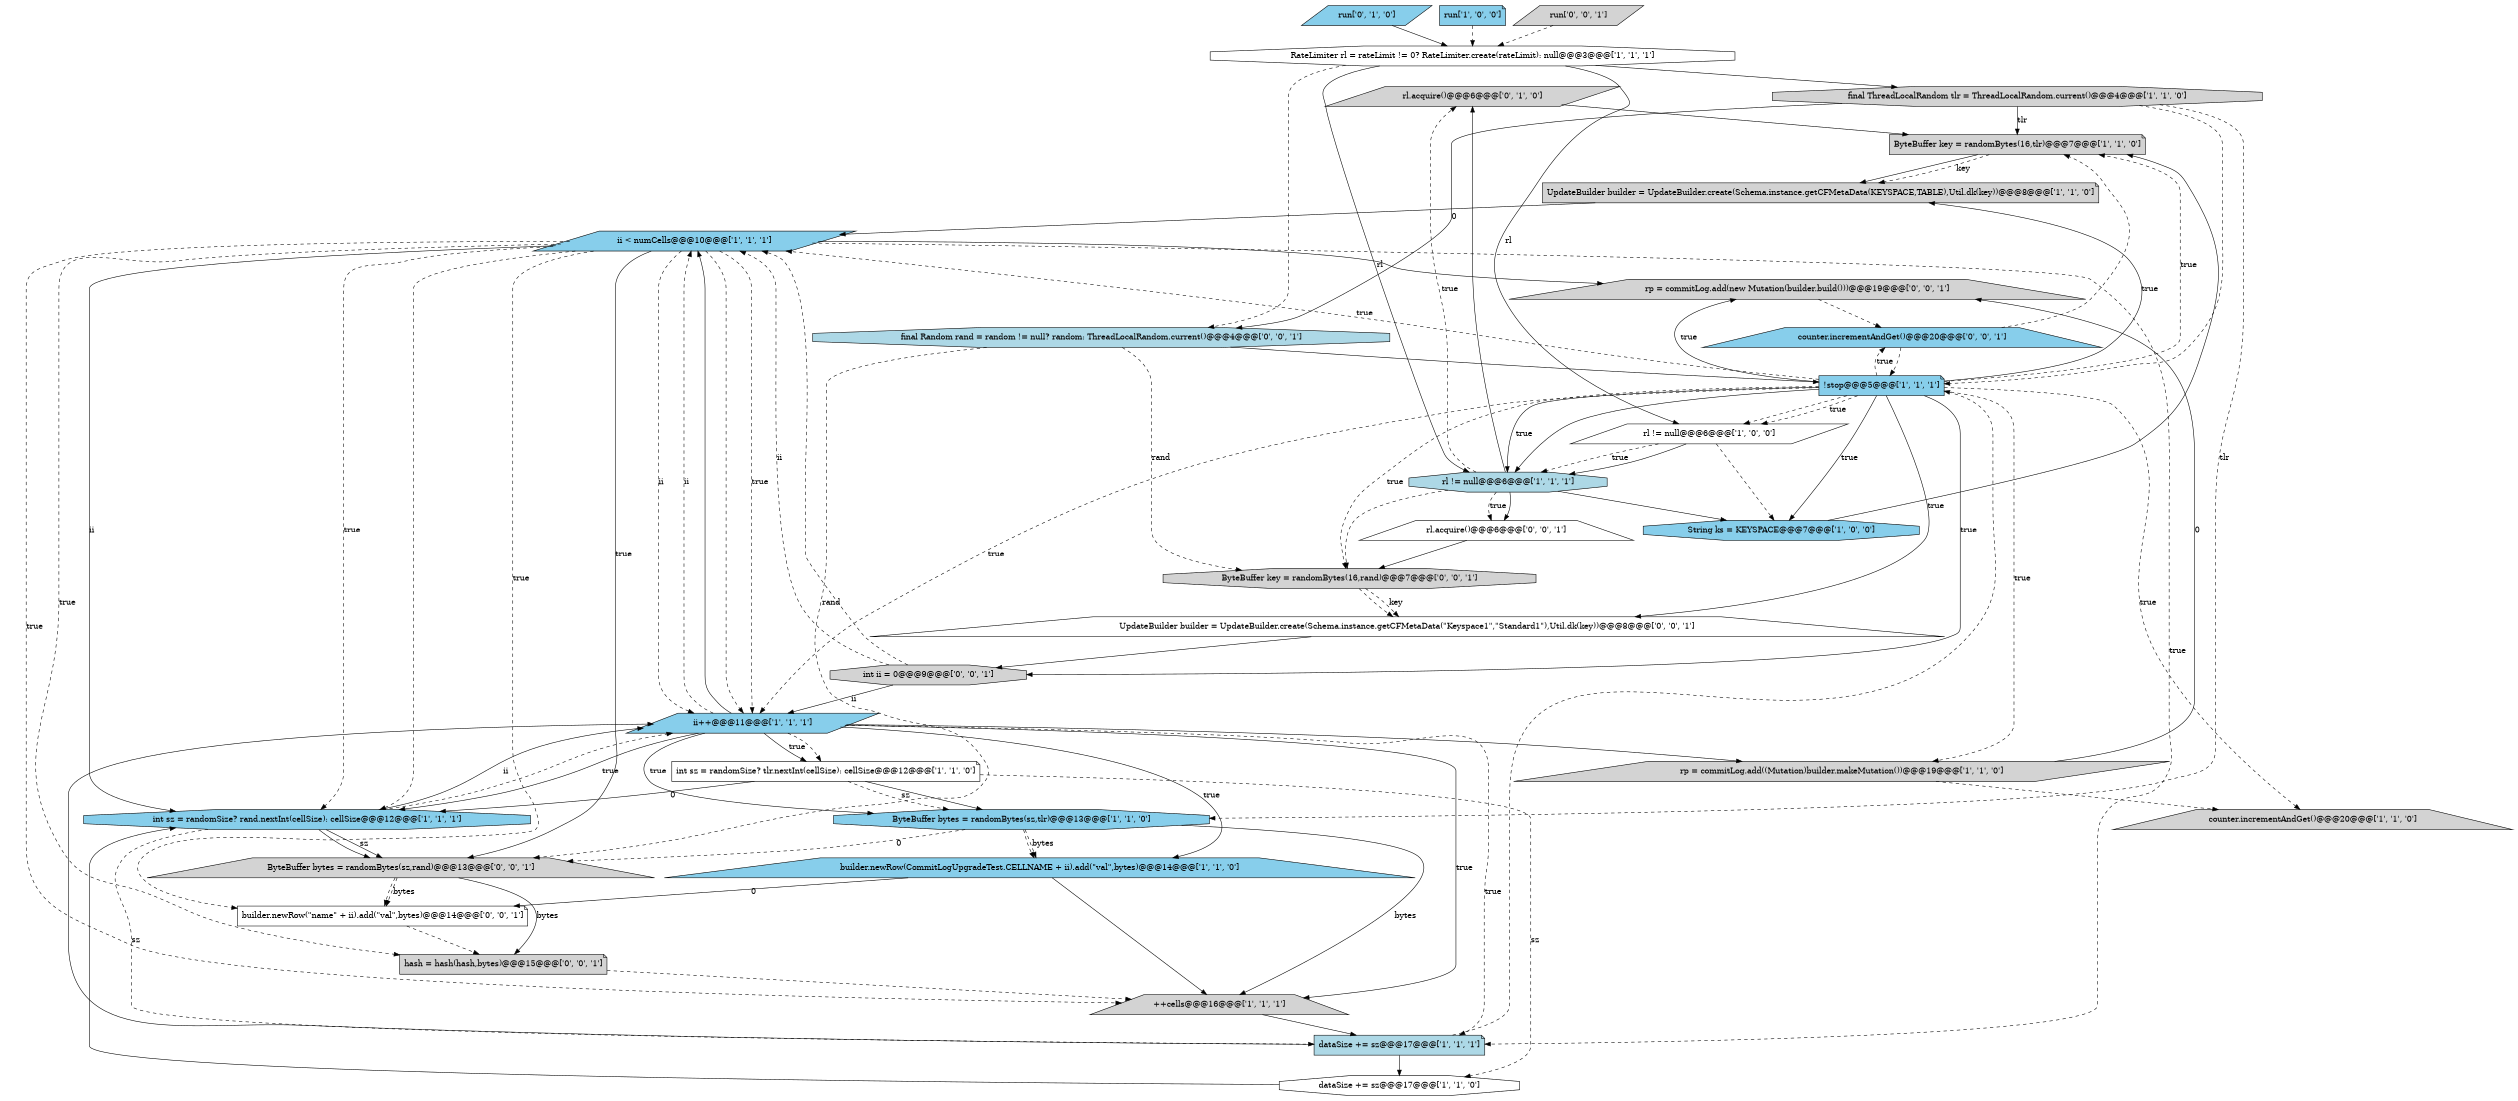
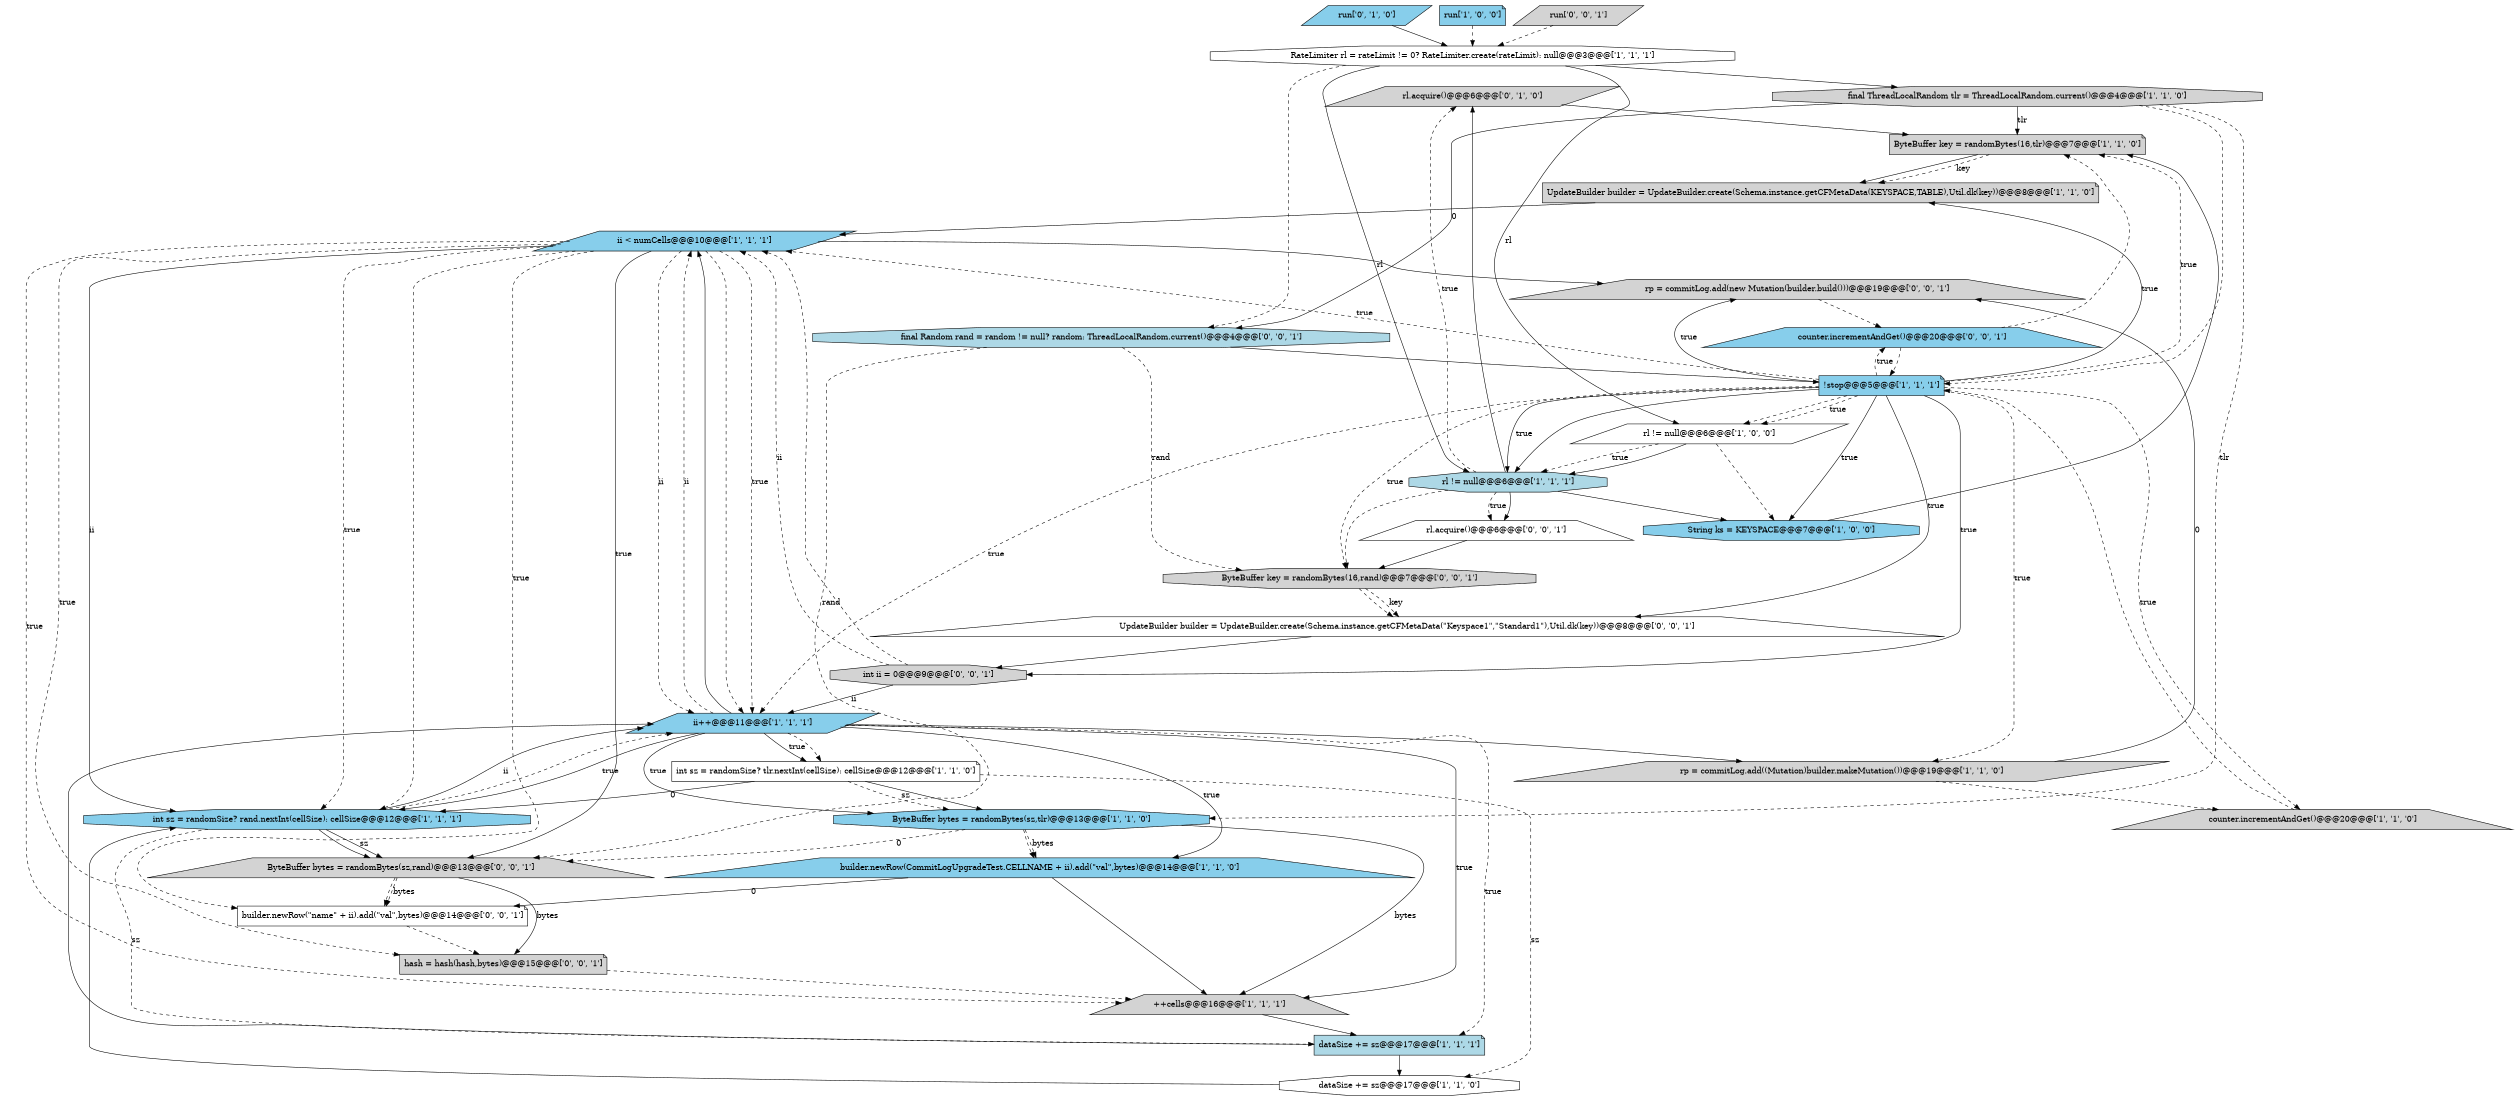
(2136, 322) -> none
(1715, 697) -> (2118, 594)
